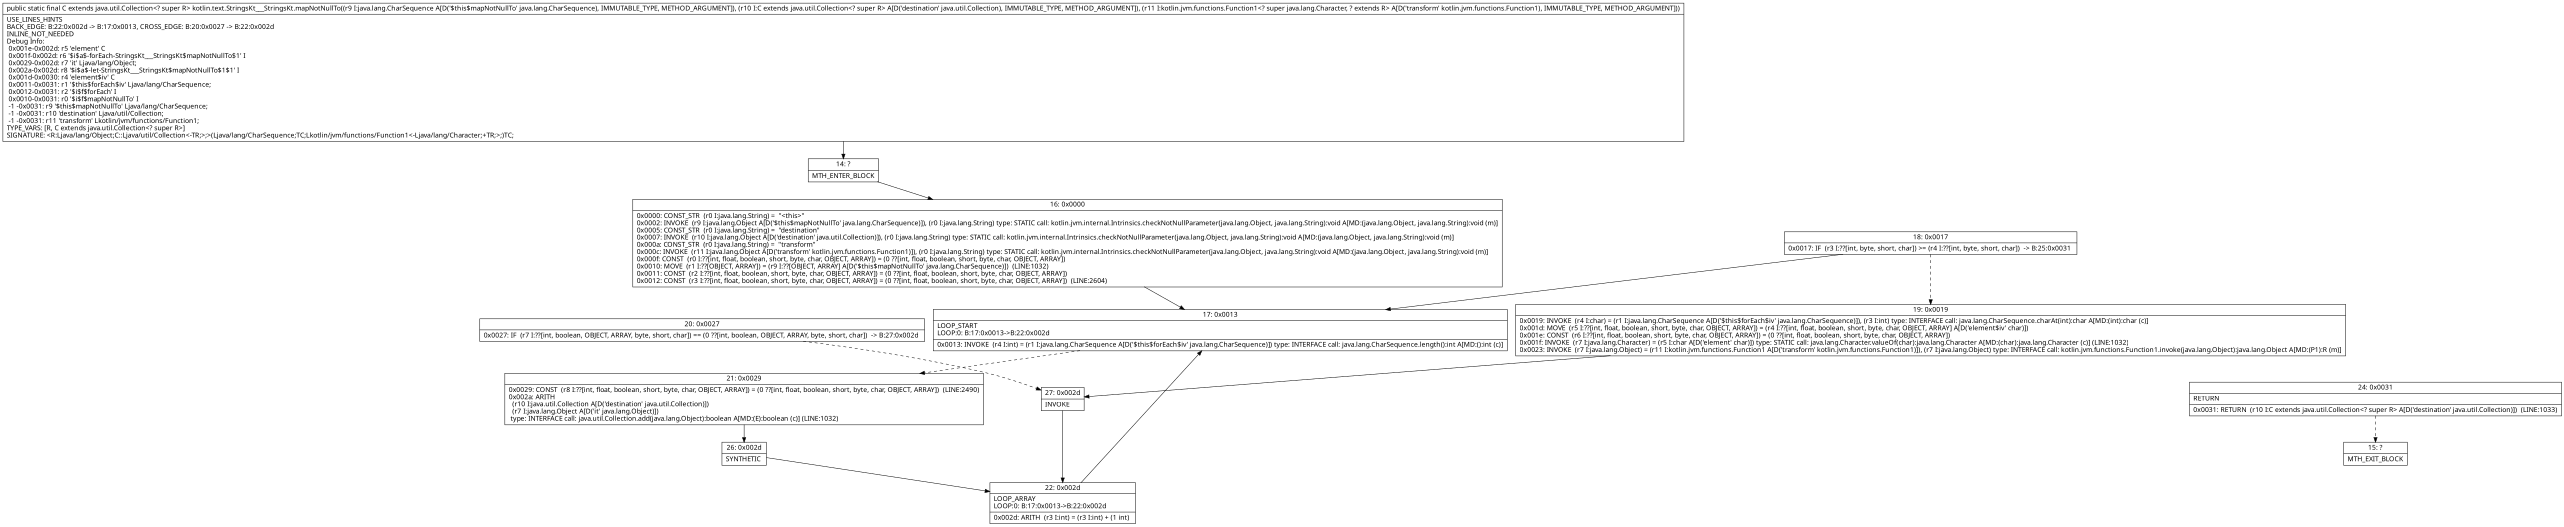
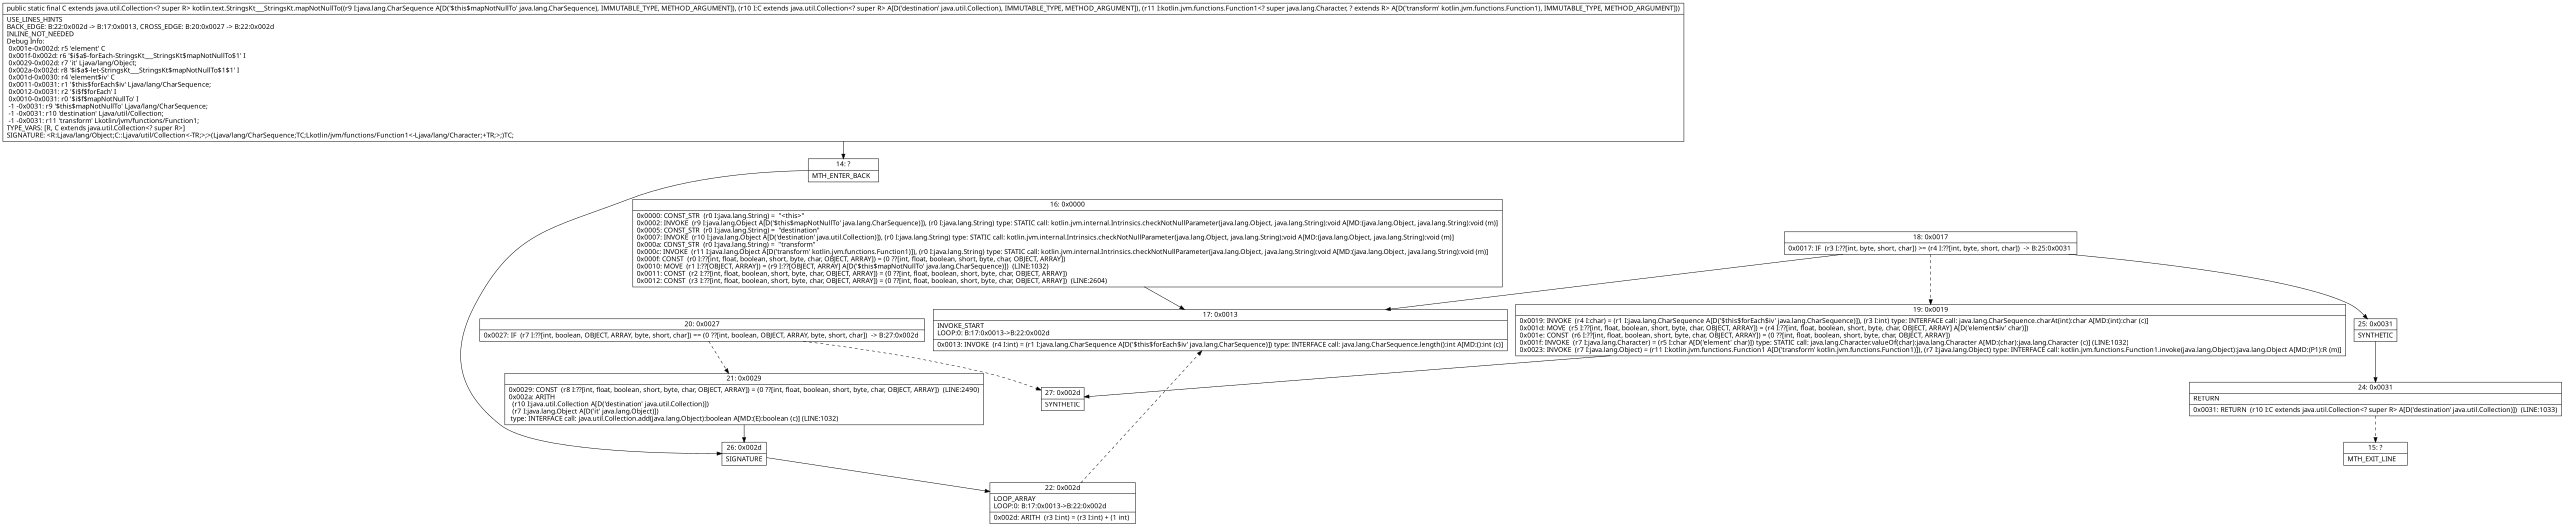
(843, 176) -> (841, 176)
(903, 190) -> (480, 297)
(957, 326) -> (961, 326)
none -> (2376, 330)
(1002, 362) -> (717, 355)
(1058, 405) -> (1063, 405)
(1140, 419) -> (1140, 419)
(1063, 444) -> none
(743, 459) -> (744, 459)
(2376, 459) -> (2372, 459)
